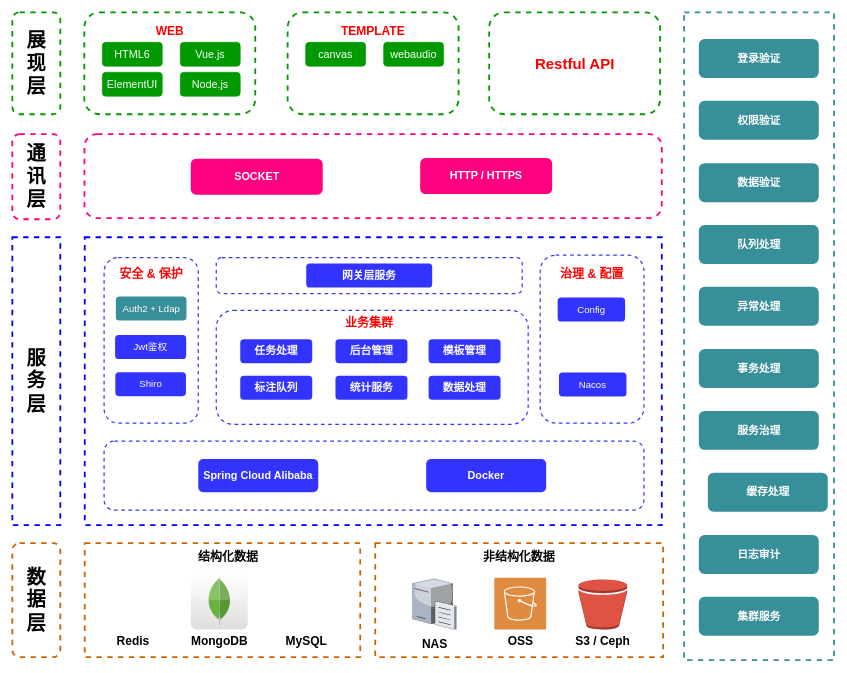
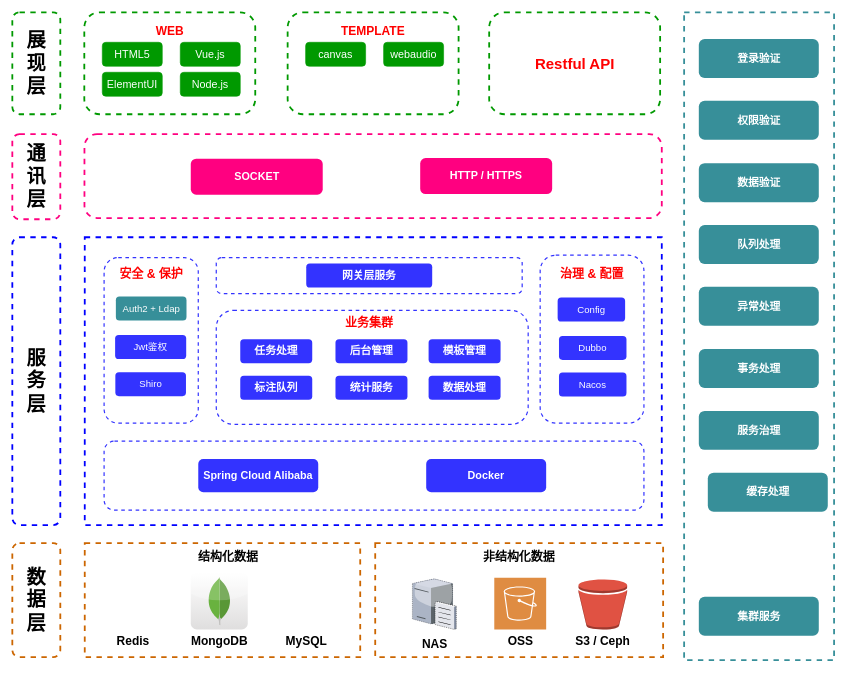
(132, 54) -> (132, 54)
none -> (593, 348)
(36, 381) -> (36, 381)
(759, 555) -> none
